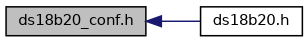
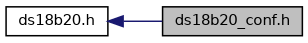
(181, 21) -> (143, 21)
